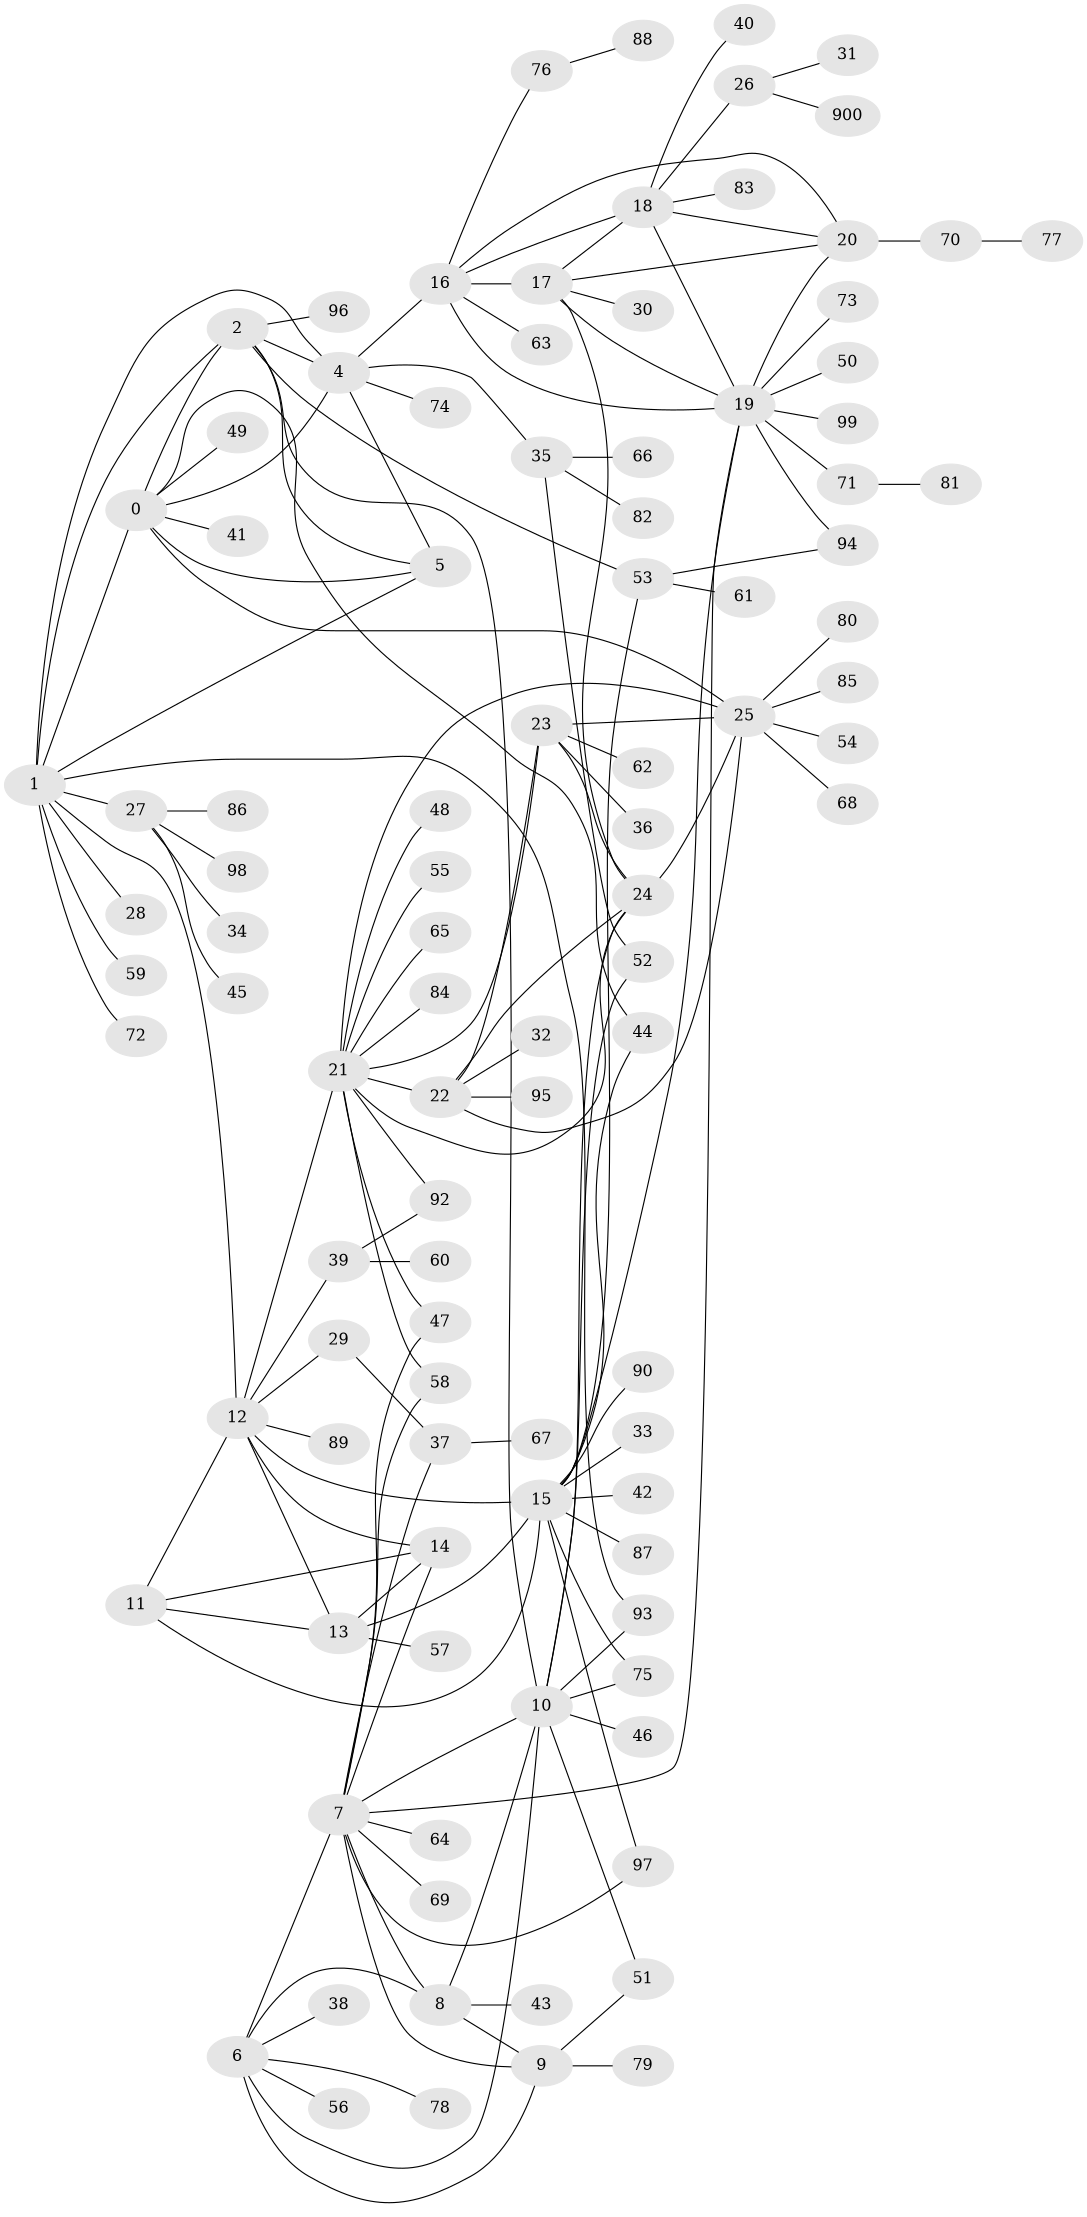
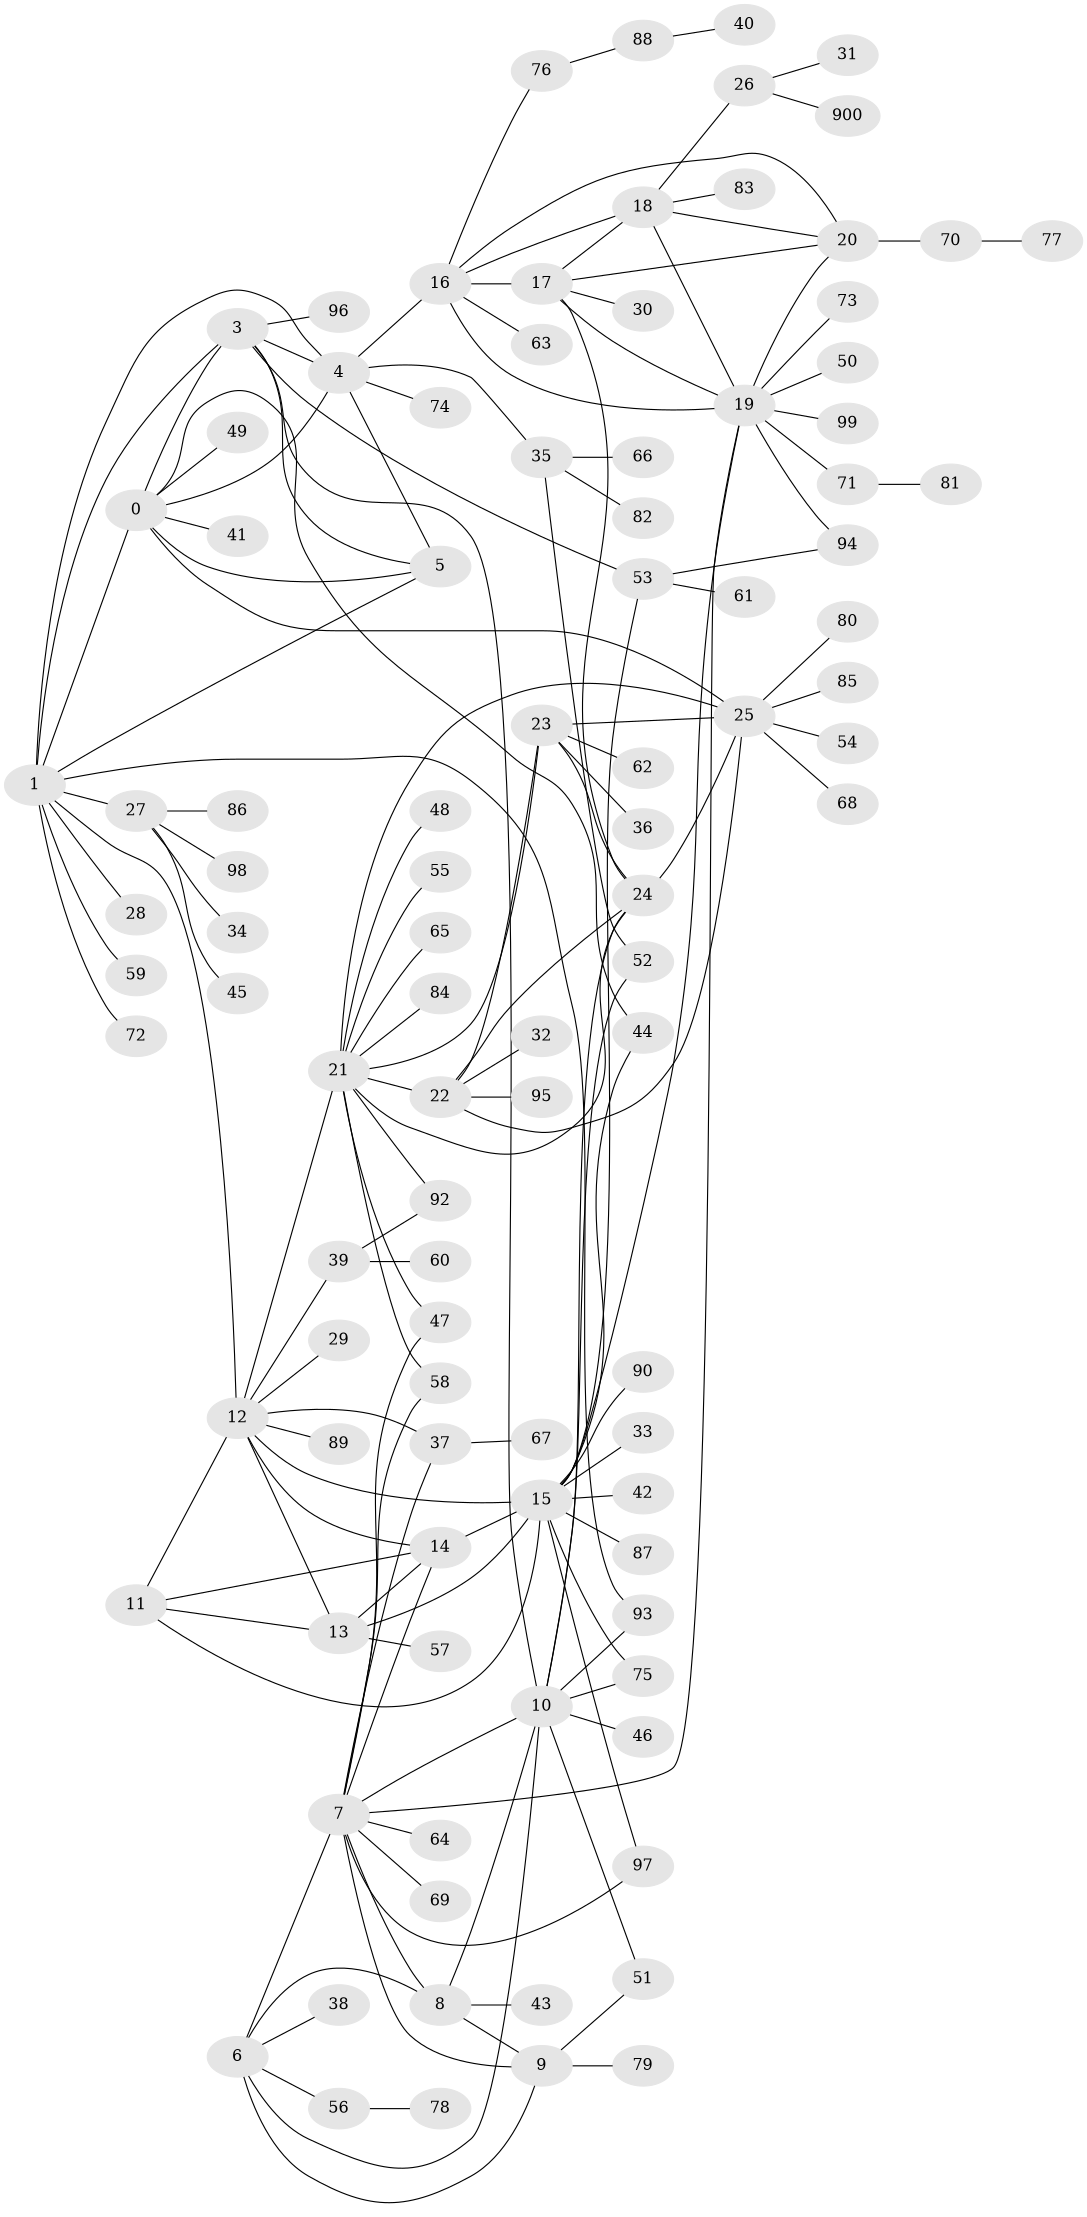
(683, 111) -> (694, 33)
(238, 329) -> (238, 329)
(386, 1389) -> (344, 1410)
none -> (491, 1524)
(344, 2072) -> (390, 2109)
